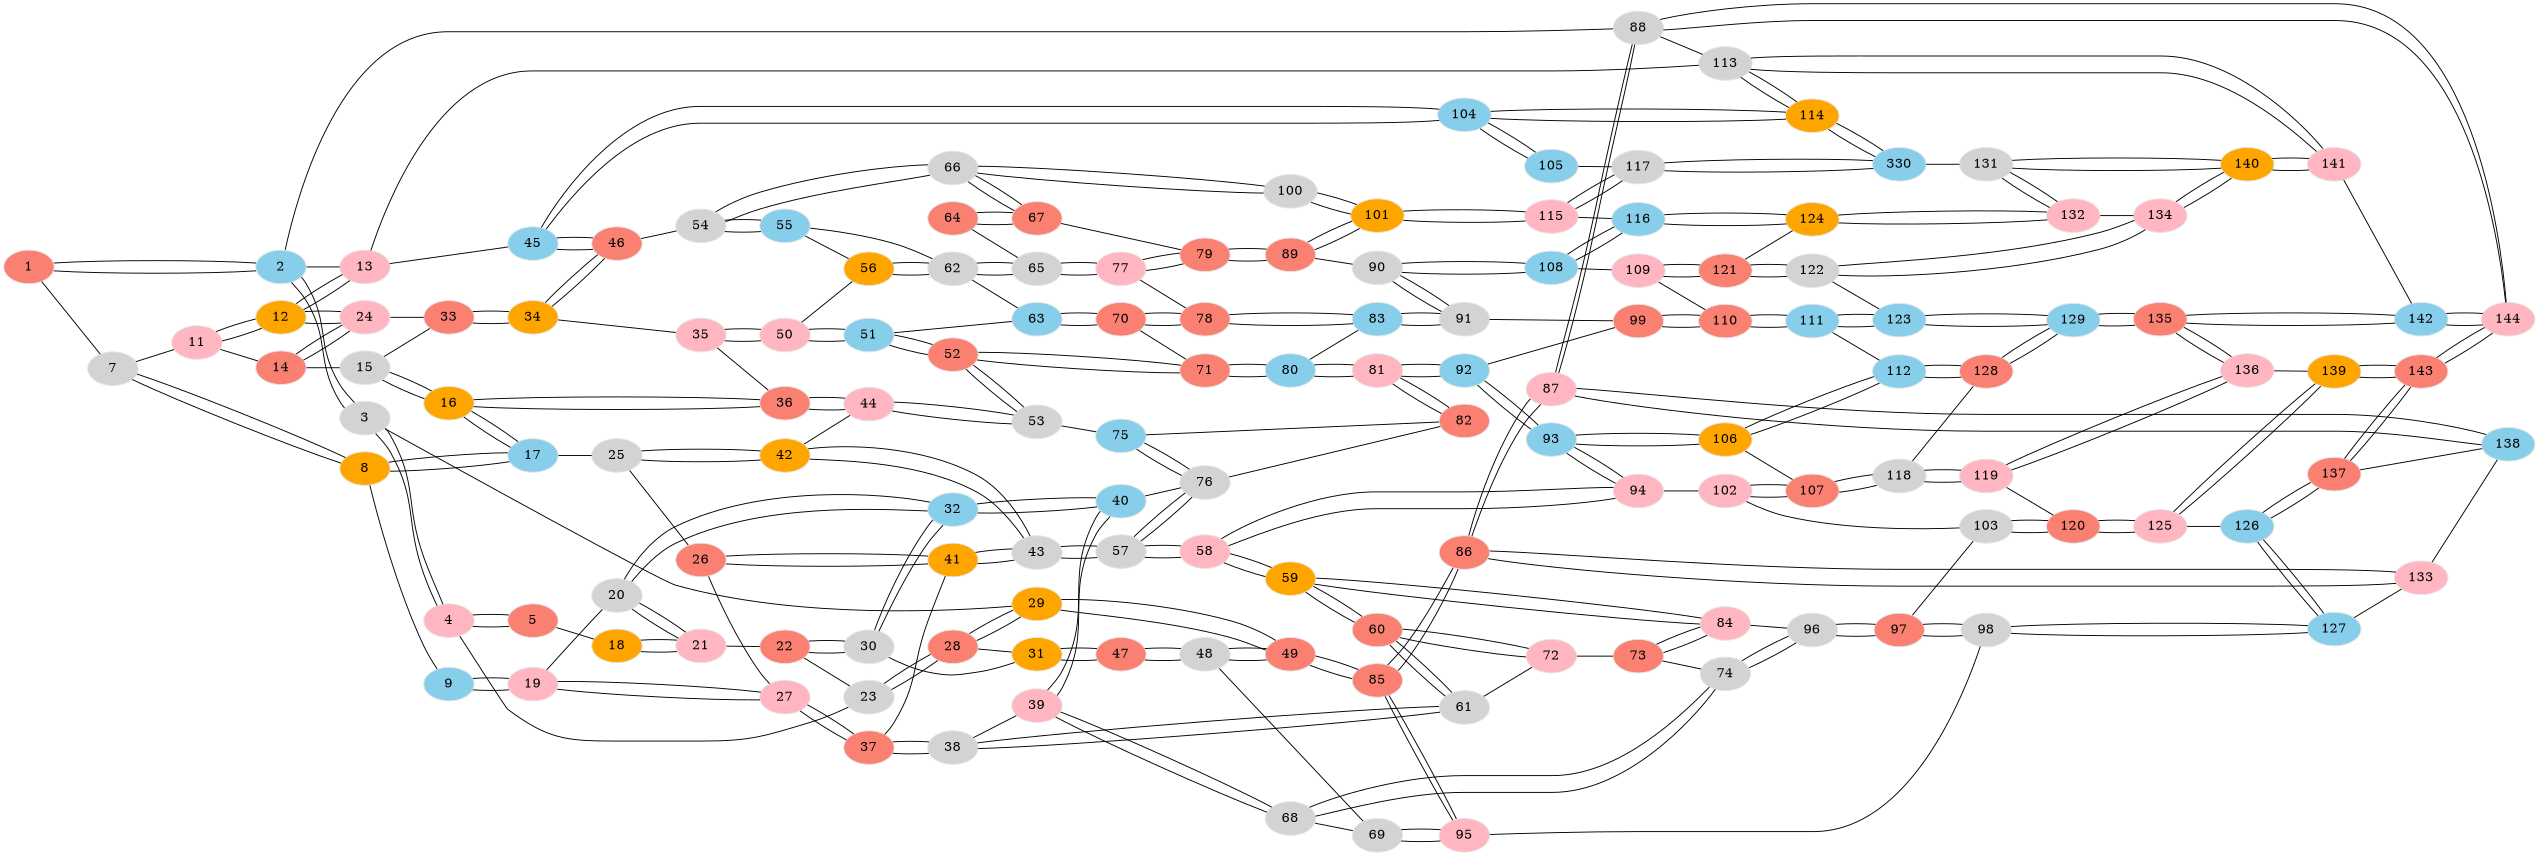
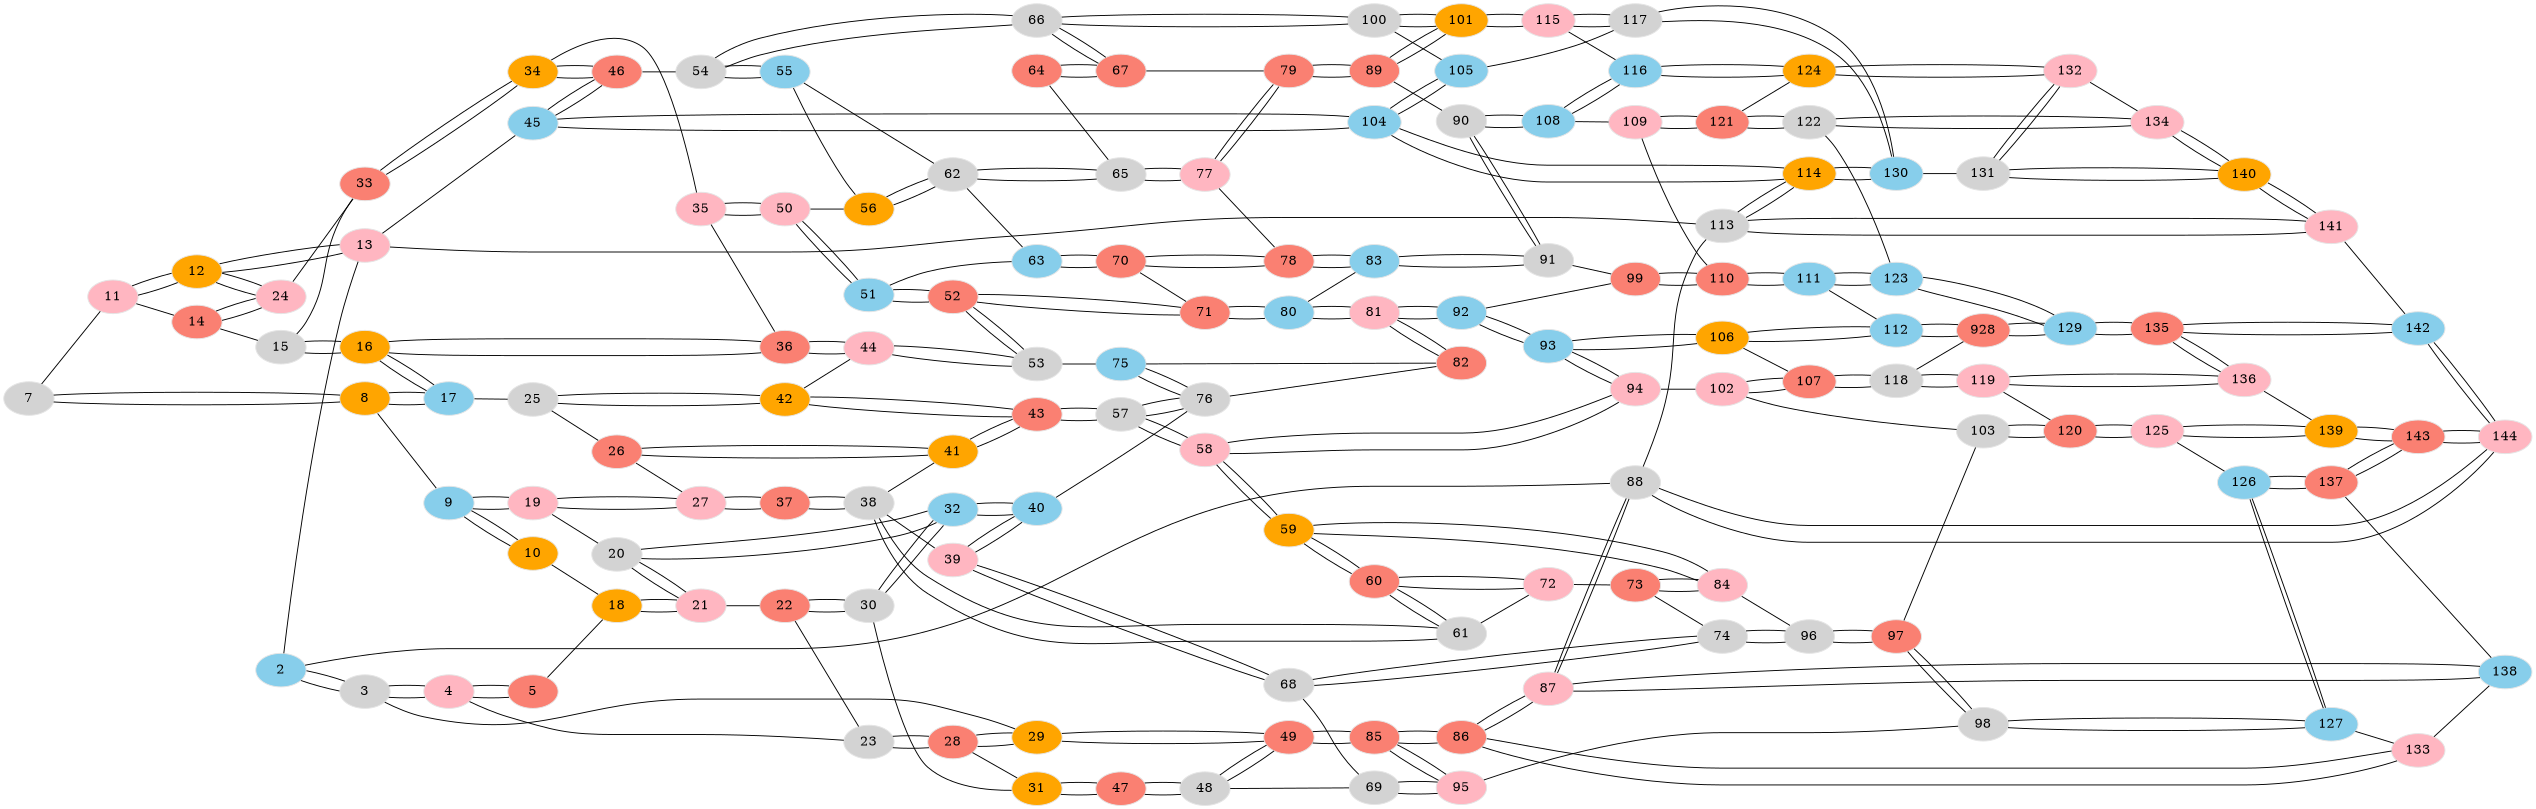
none -> (1429, 52)
(1899, 164) -> (1896, 174)
(29, 267) -> none
(1986, 371) -> (1983, 330)
none -> (533, 553)
(1037, 553) -> (1037, 414)
(919, 653) -> (911, 477)
